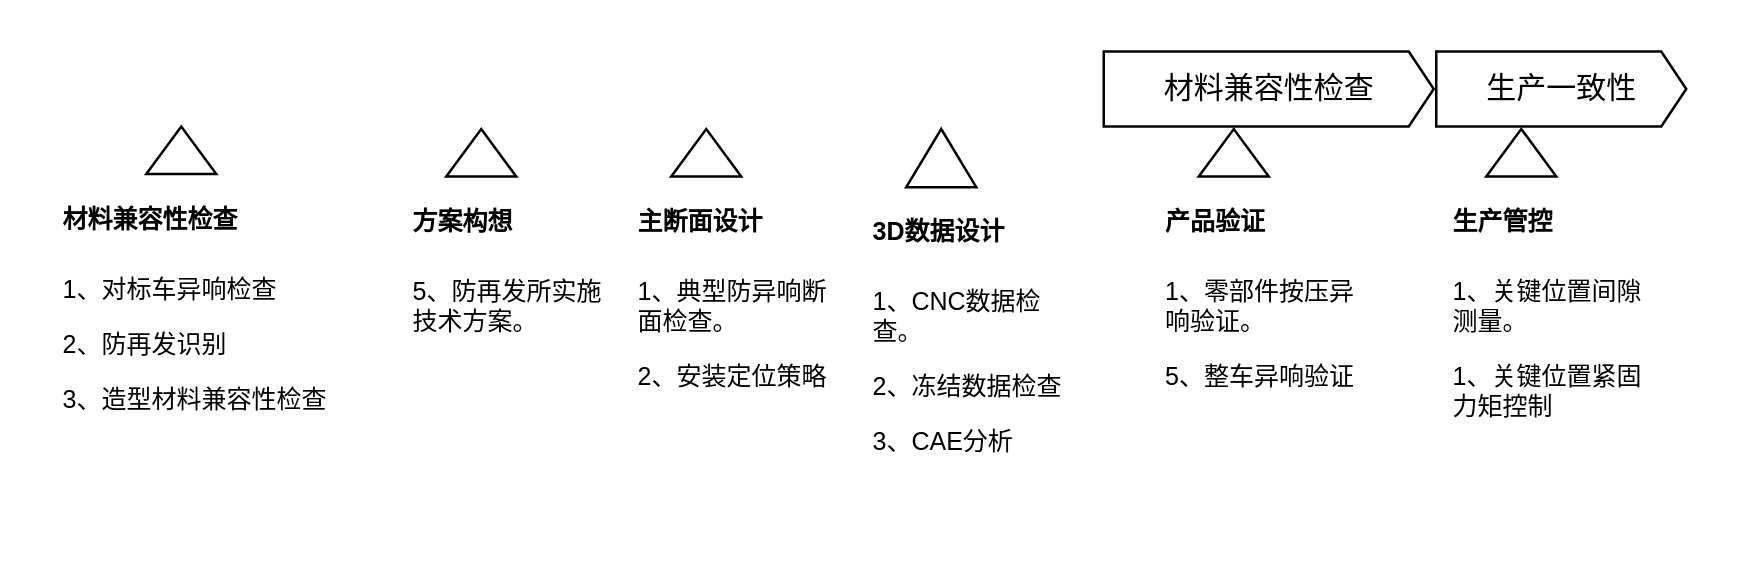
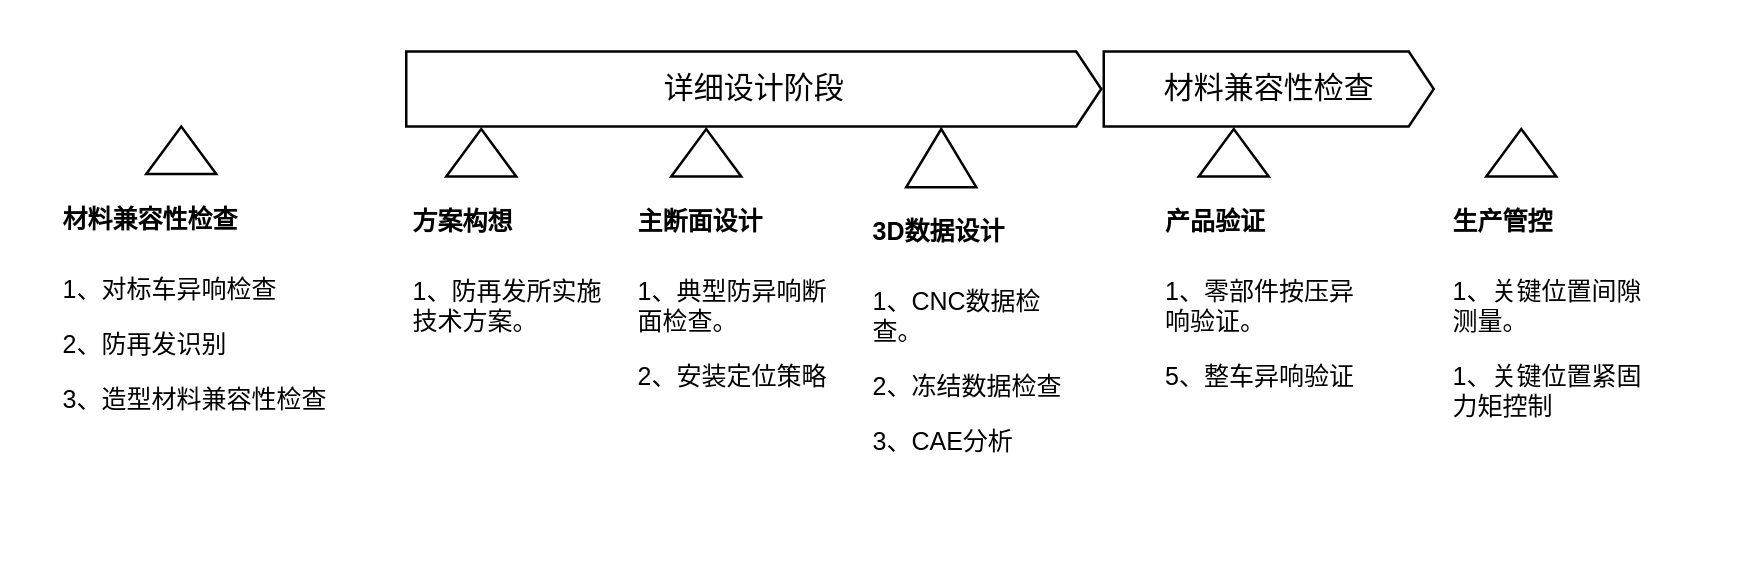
none -> (754, 89)
(1561, 89) -> none
(519, 196) -> (519, 196)
